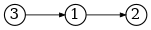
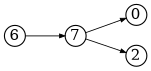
(15, 15) -> (15, 36)
(76, 15) -> (76, 36)
none -> (136, 15)
